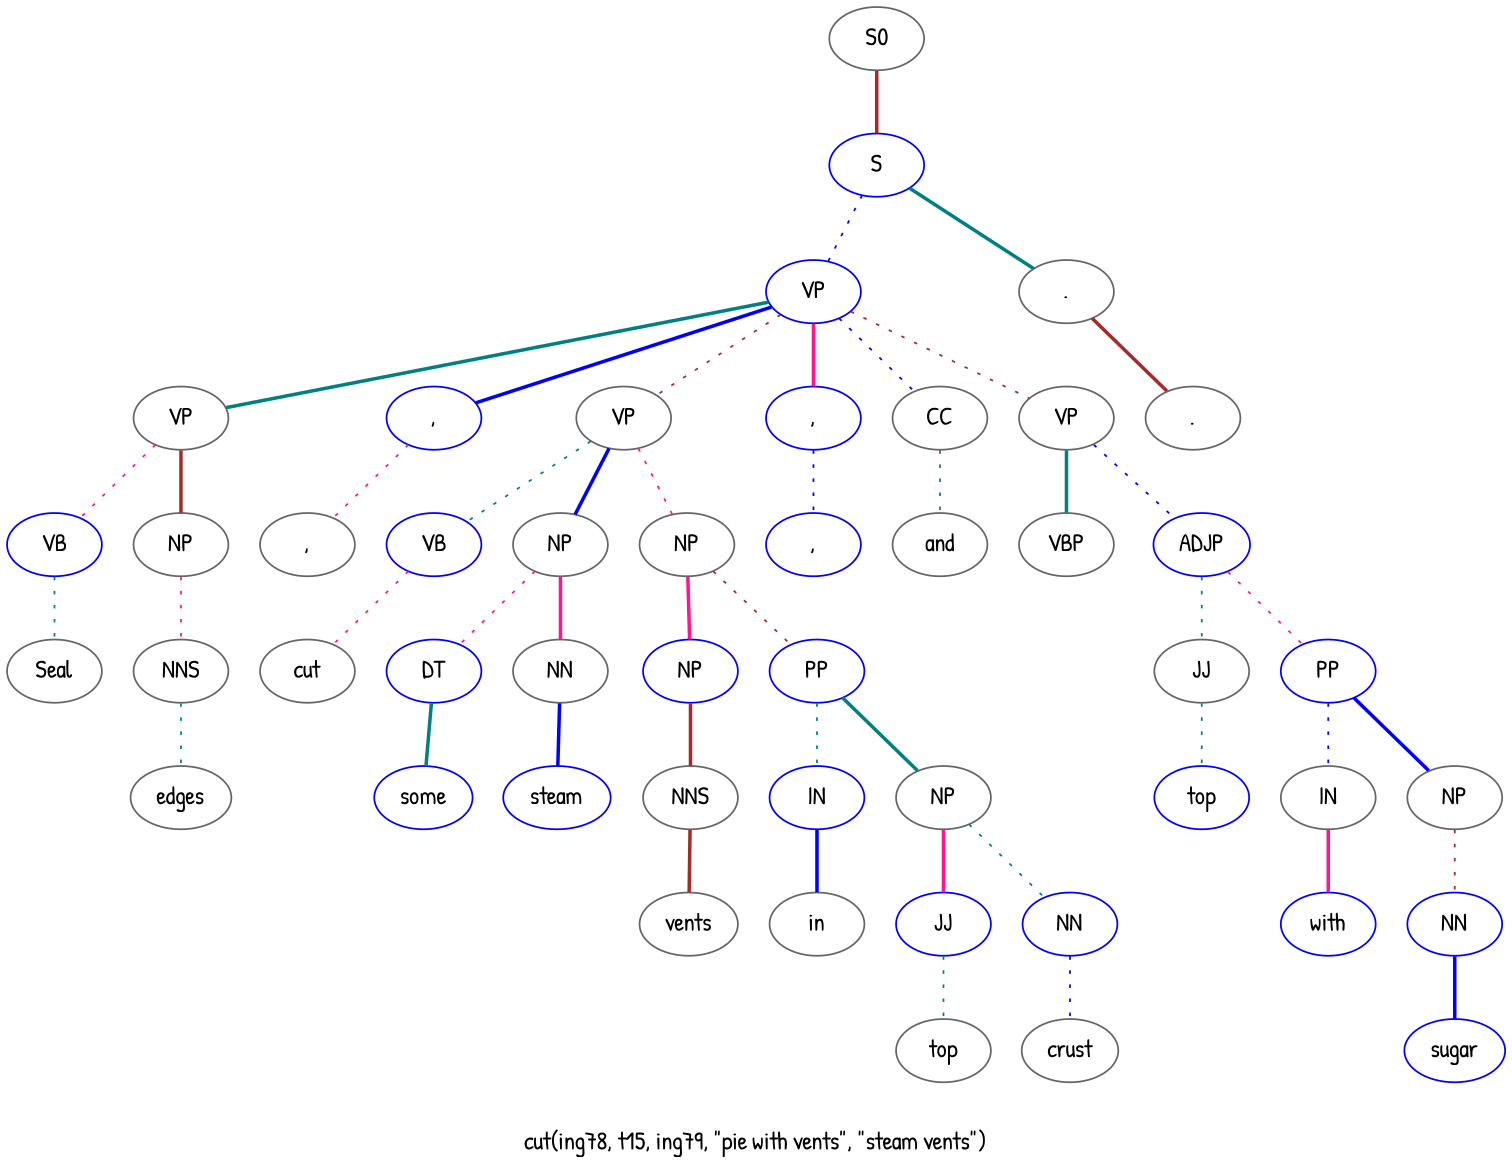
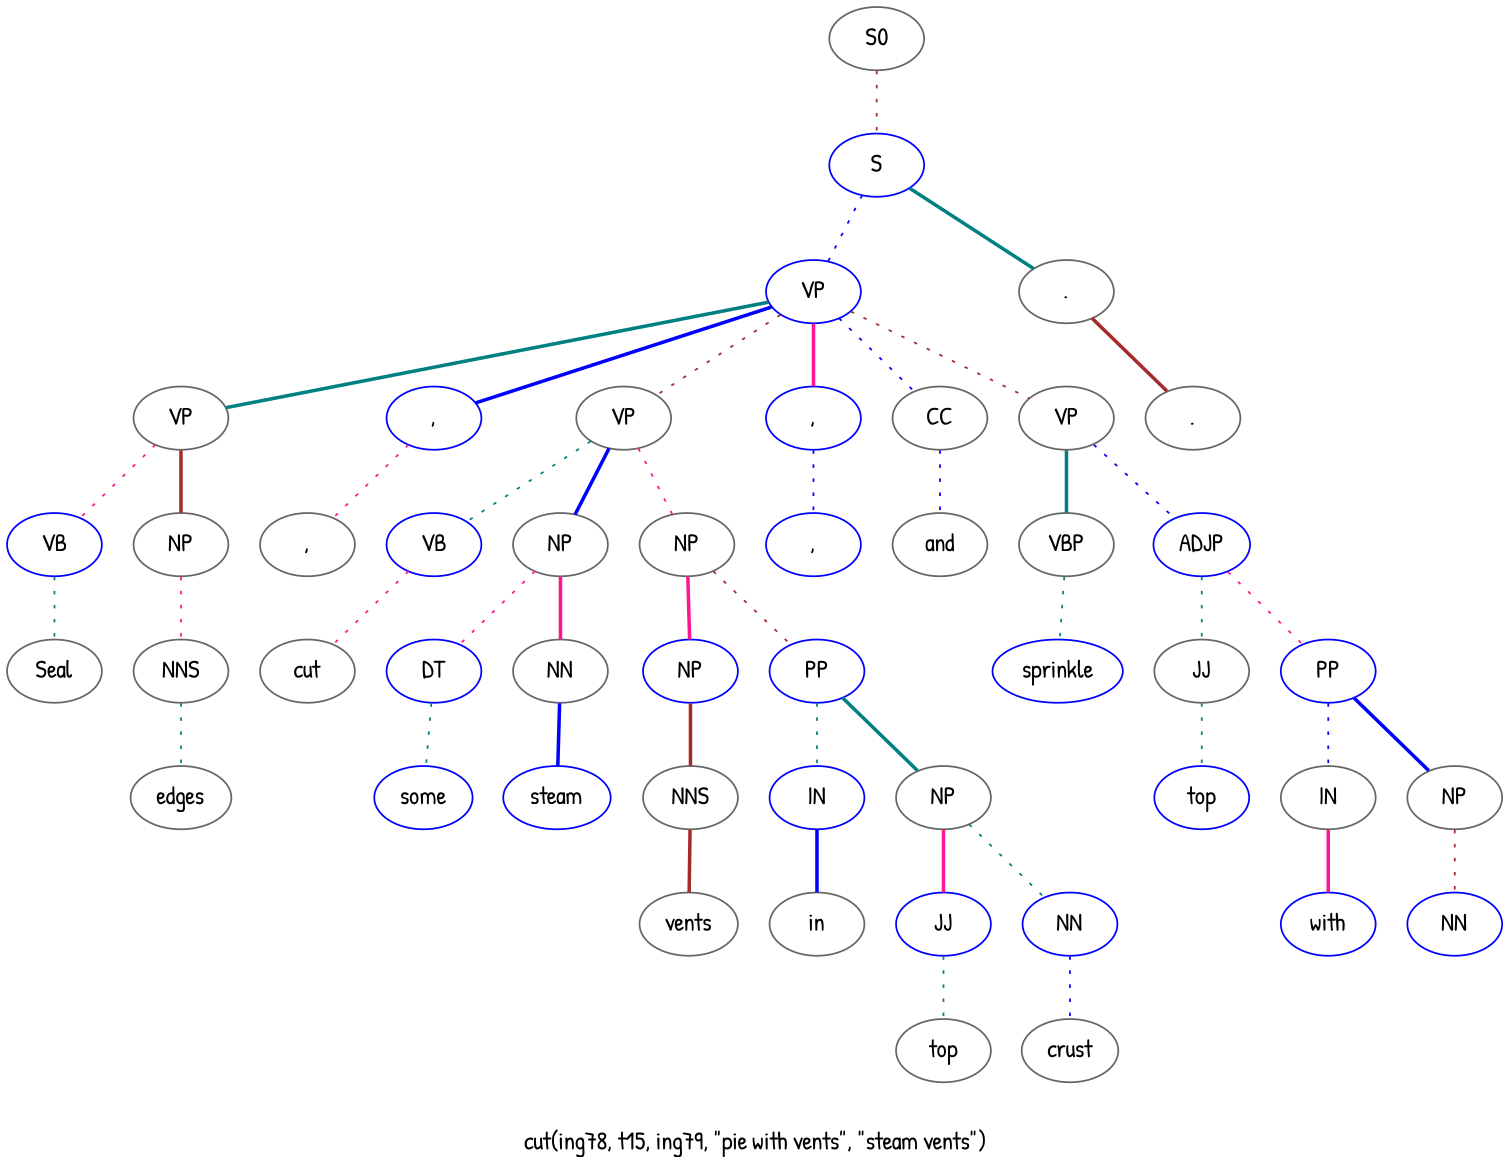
(877, 102) -> (877, 102)
(940, 482) -> (940, 482)
none -> (1058, 671)
(429, 735) -> (429, 735)
(1455, 1051) -> none
